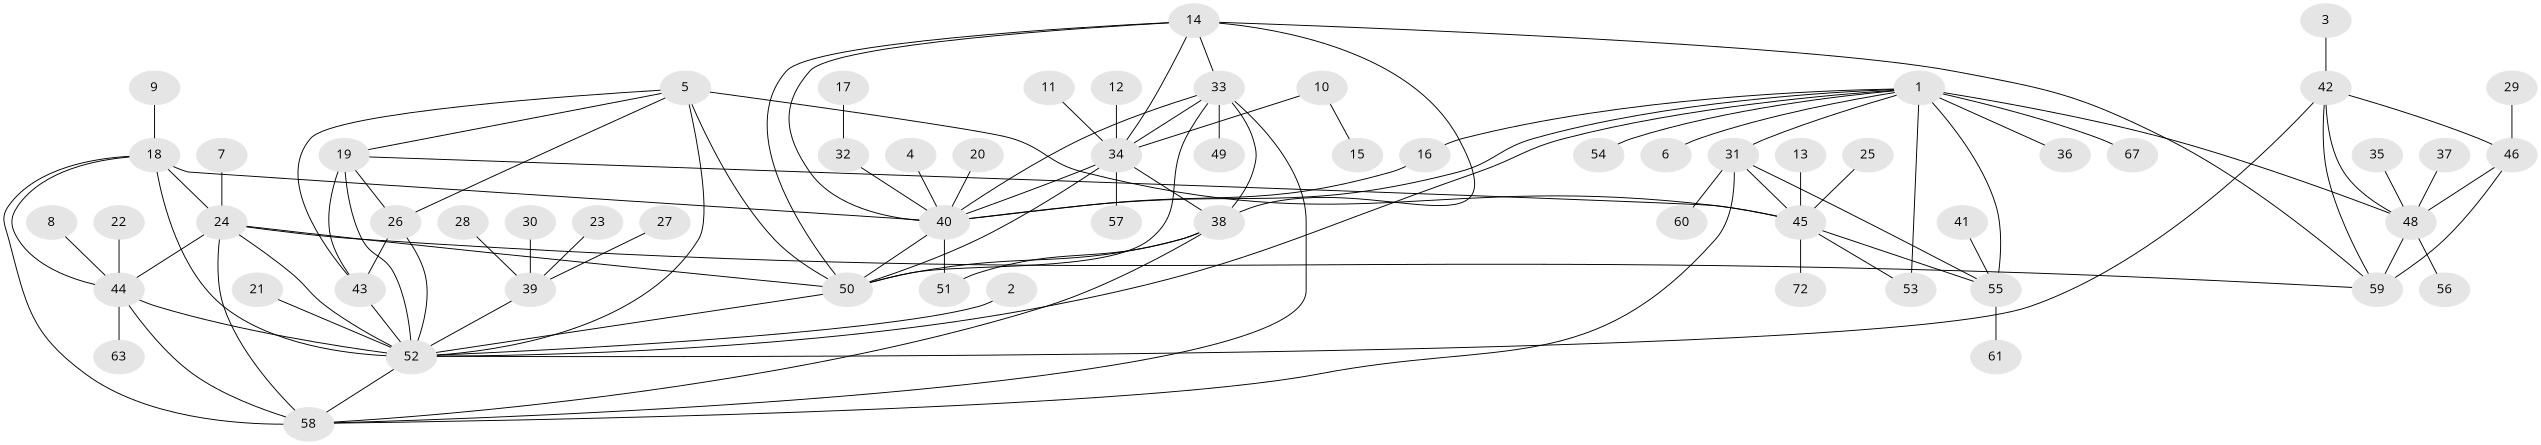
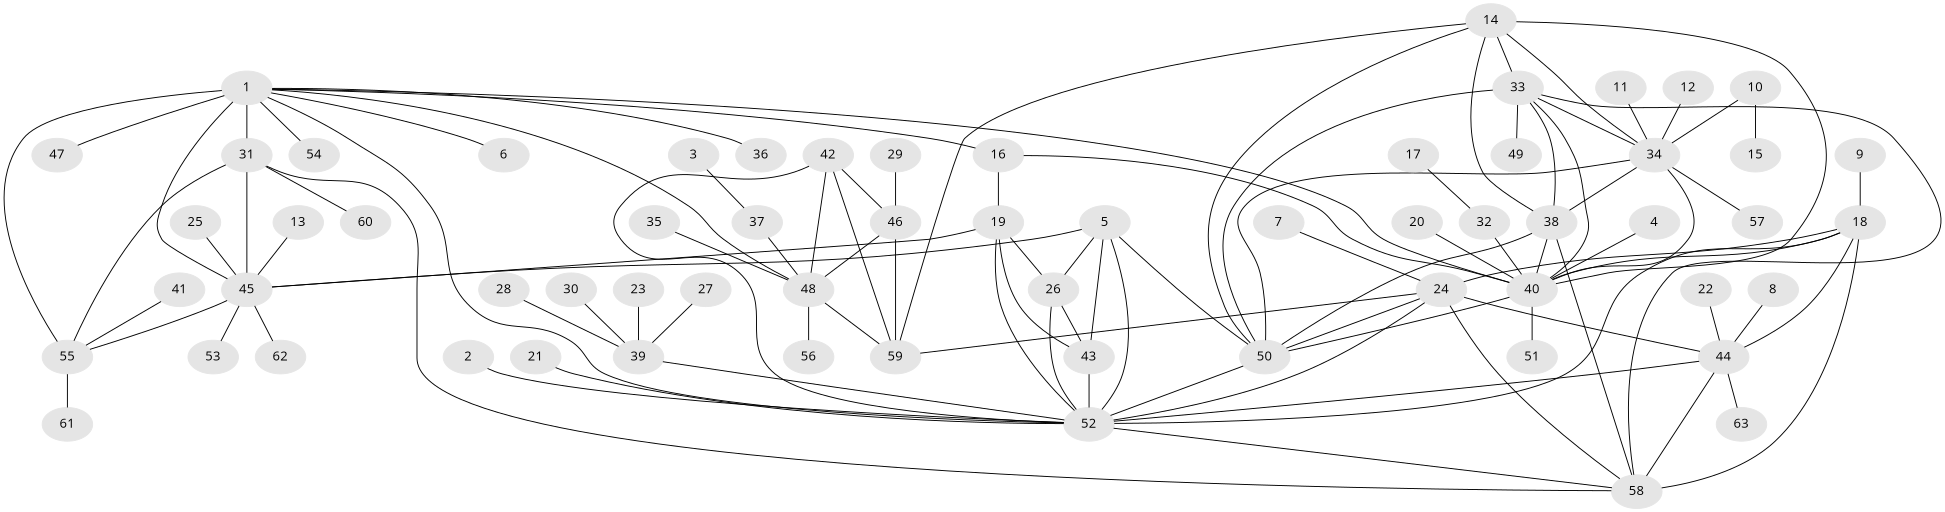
(2326, 54) -> (725, 189)
(515, 122) -> (998, 189)
(2132, 155) -> (57, 155)
(1915, 189) -> (167, 193)
(1081, 255) -> (1542, 256)
(1801, 290) -> (281, 357)
